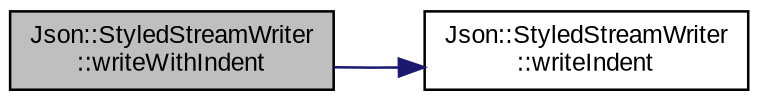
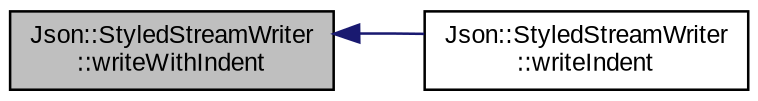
(366, 68) -> (392, 34)
